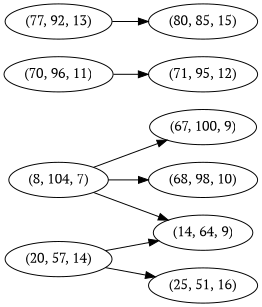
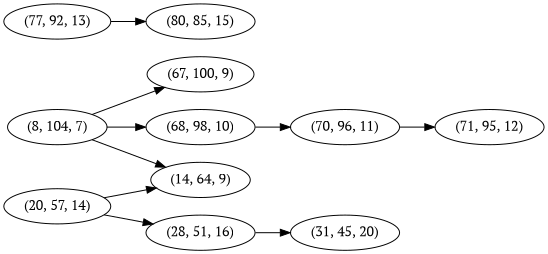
none -> (268, 127)
none -> (345, 233)
(203, 286) -> (201, 233)
